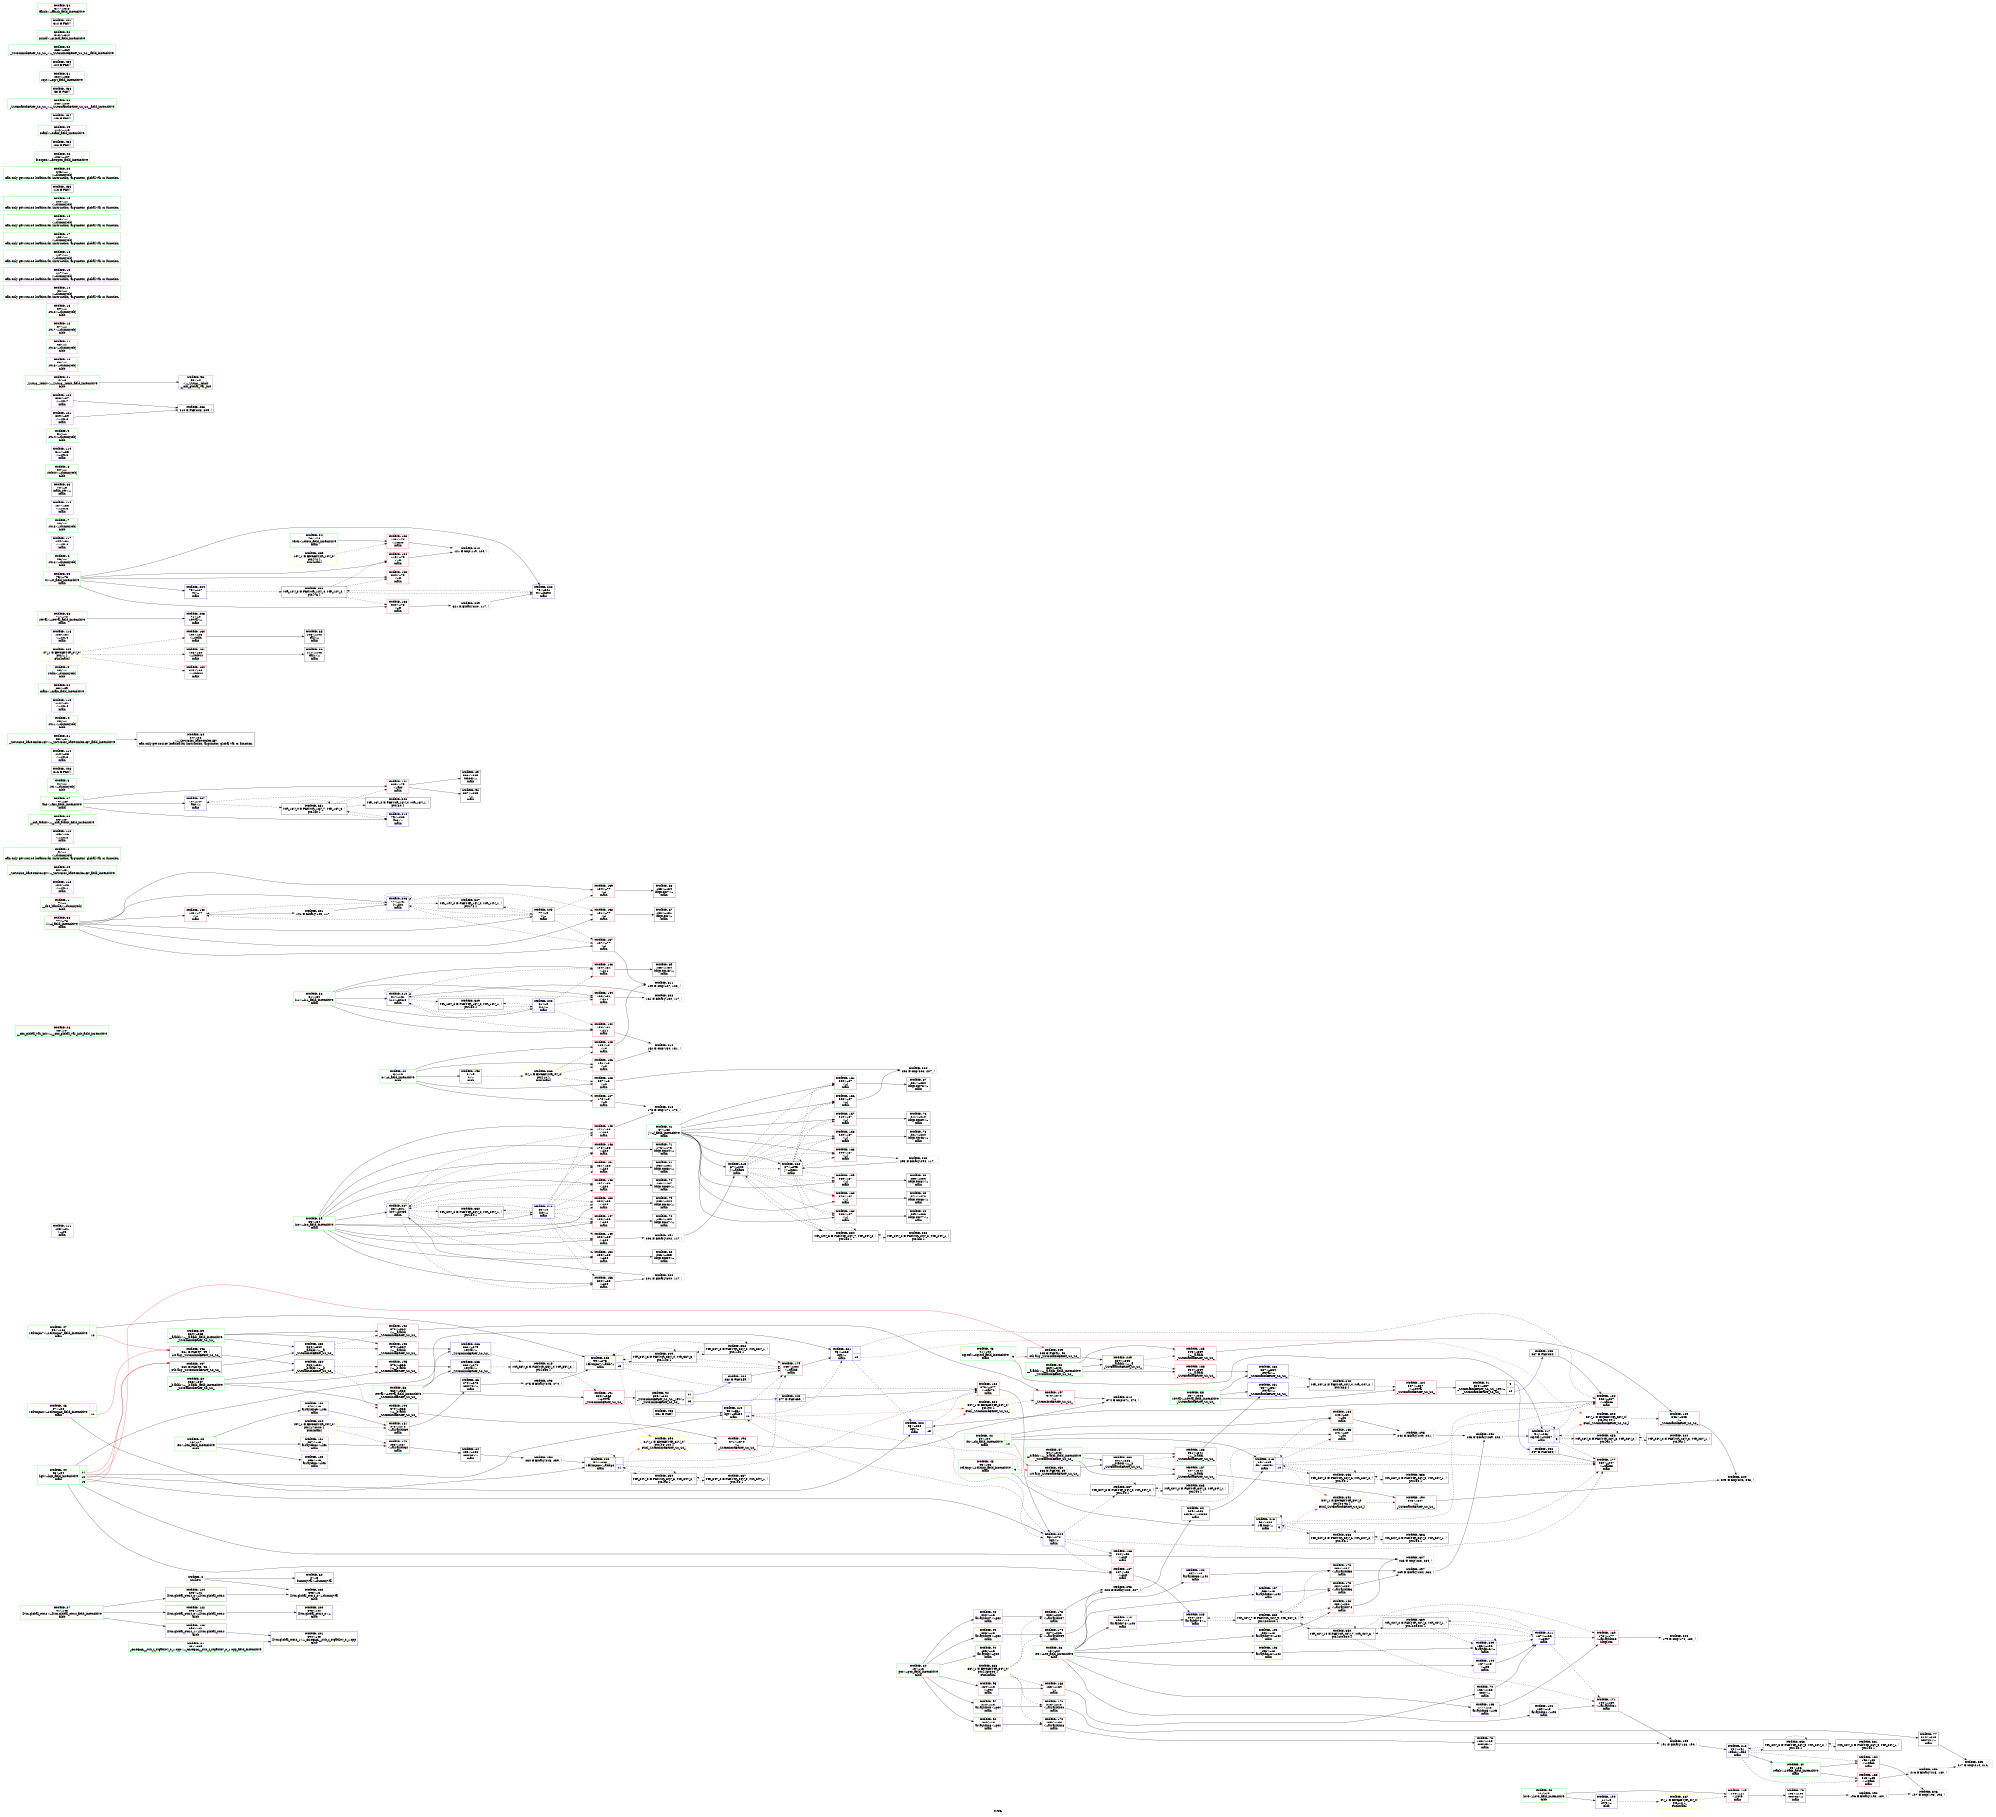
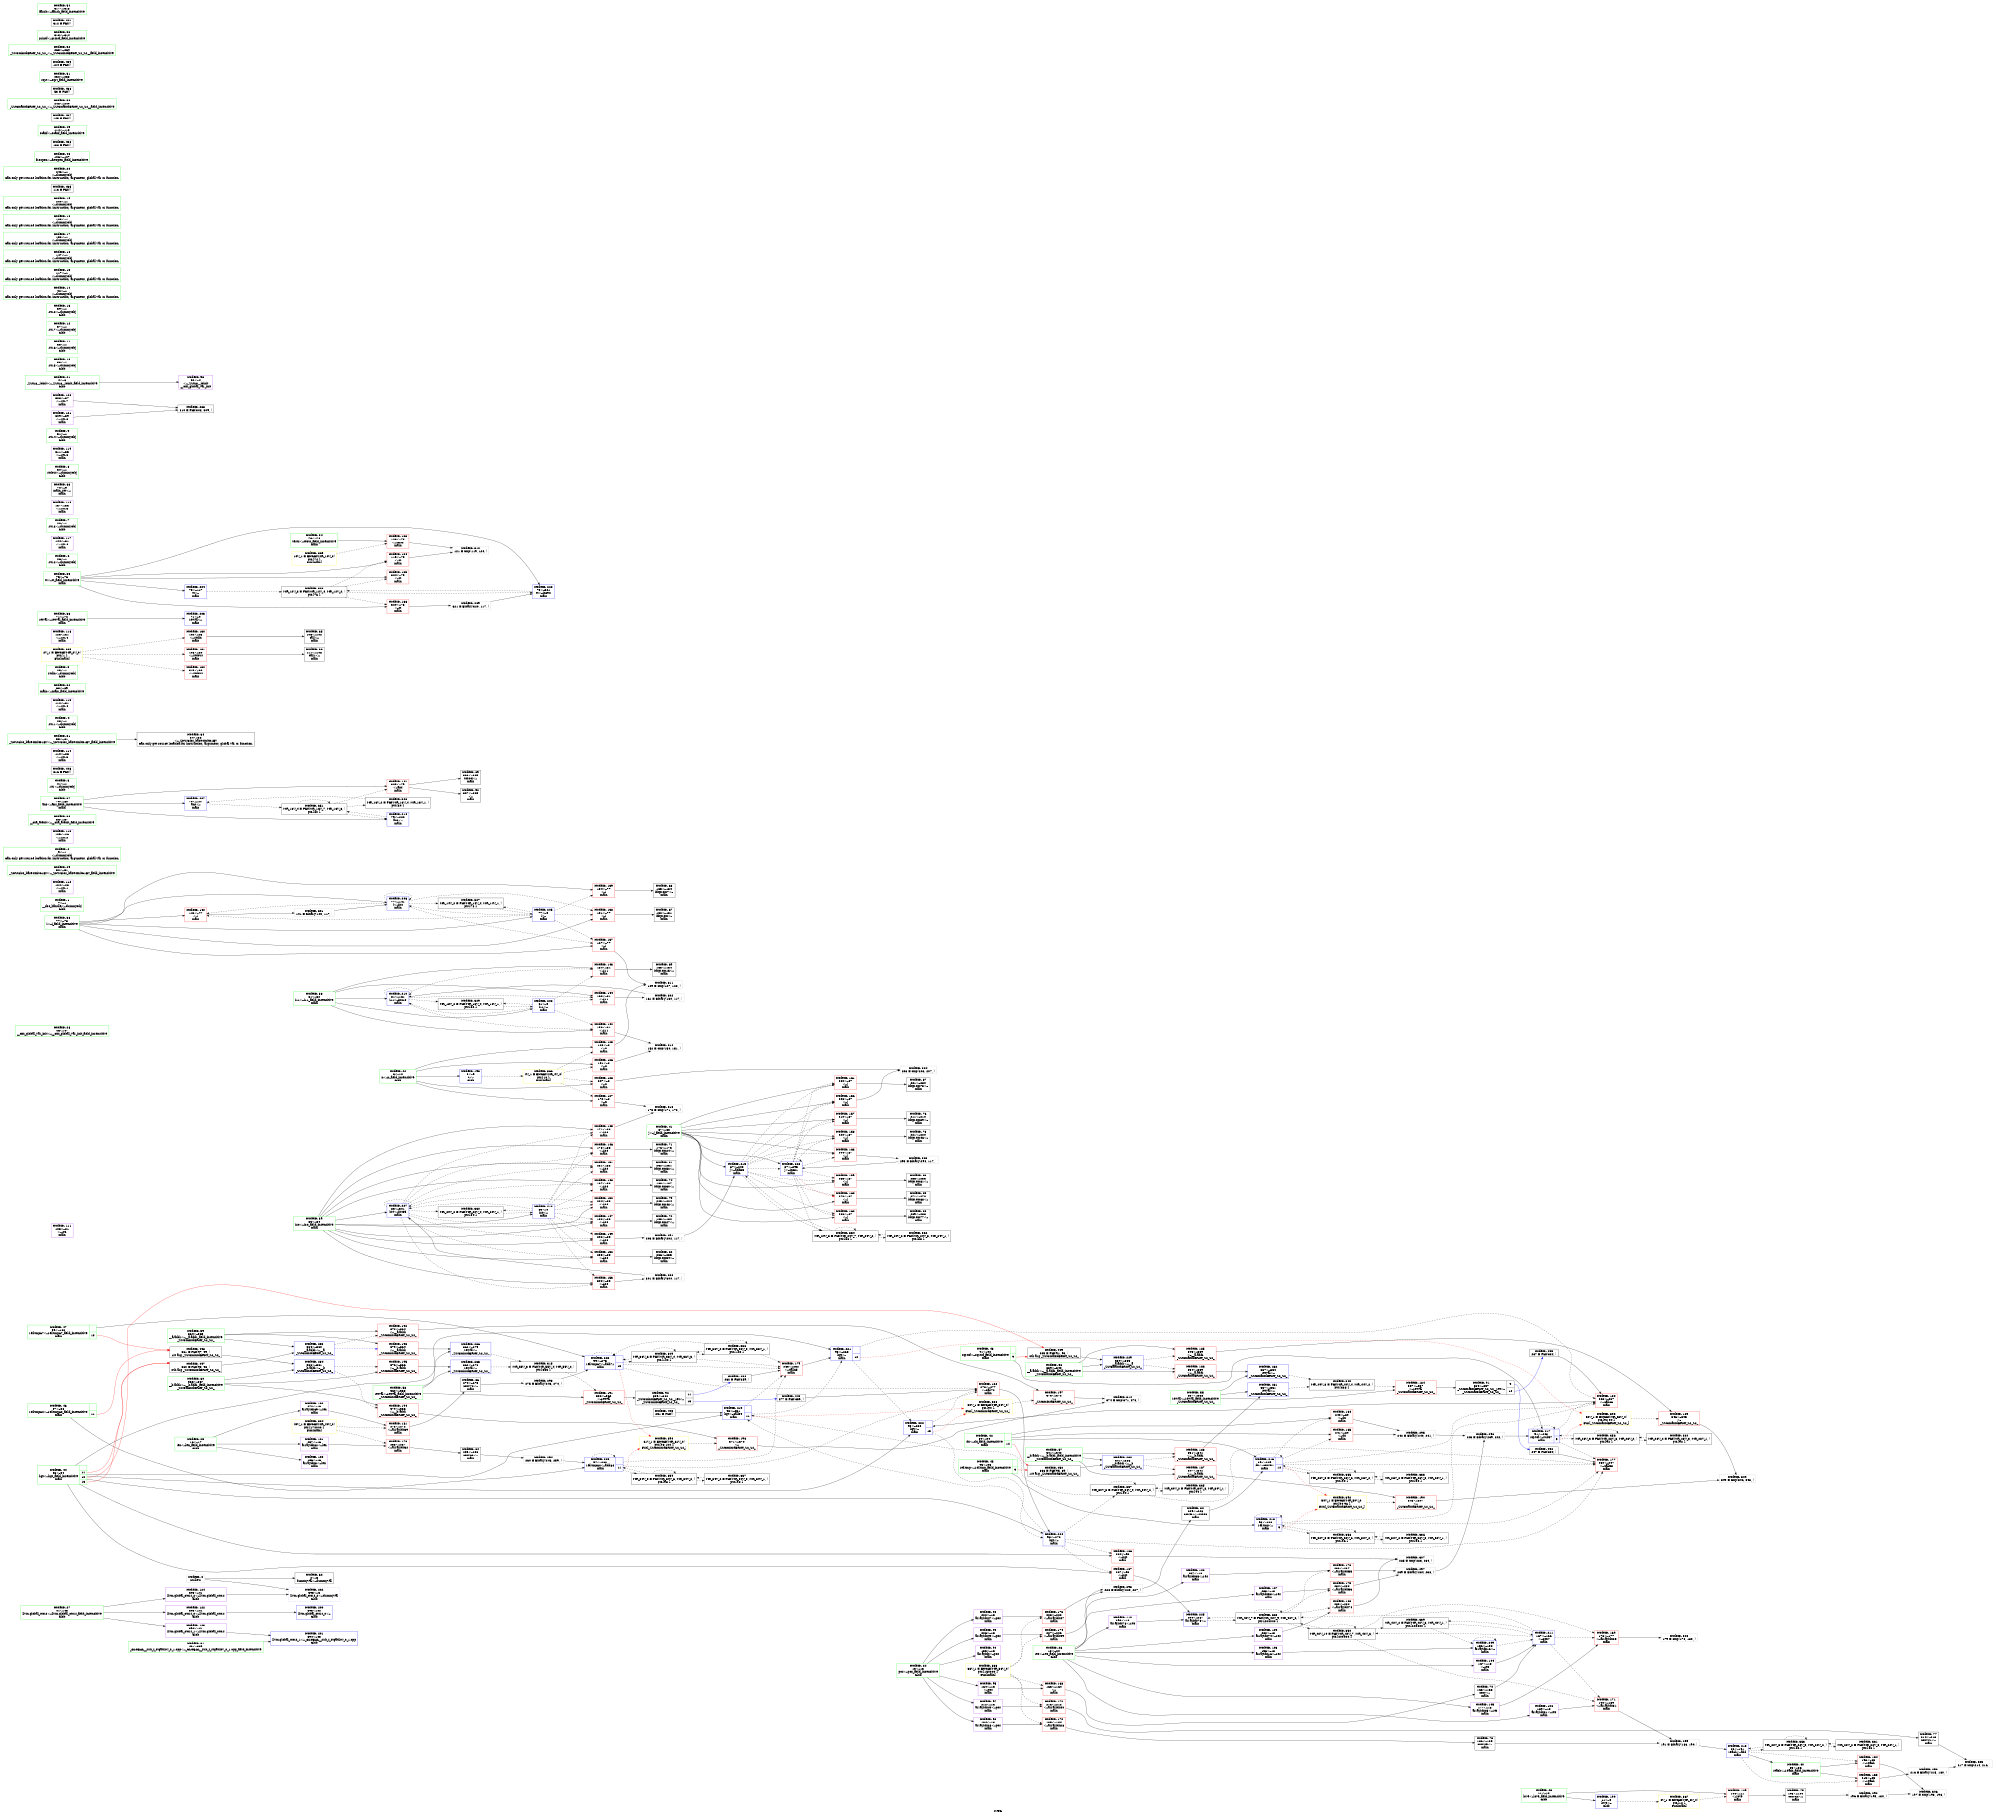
(355, 1349) -> (355, 1349)
(1606, 1642) -> (1606, 1642)
